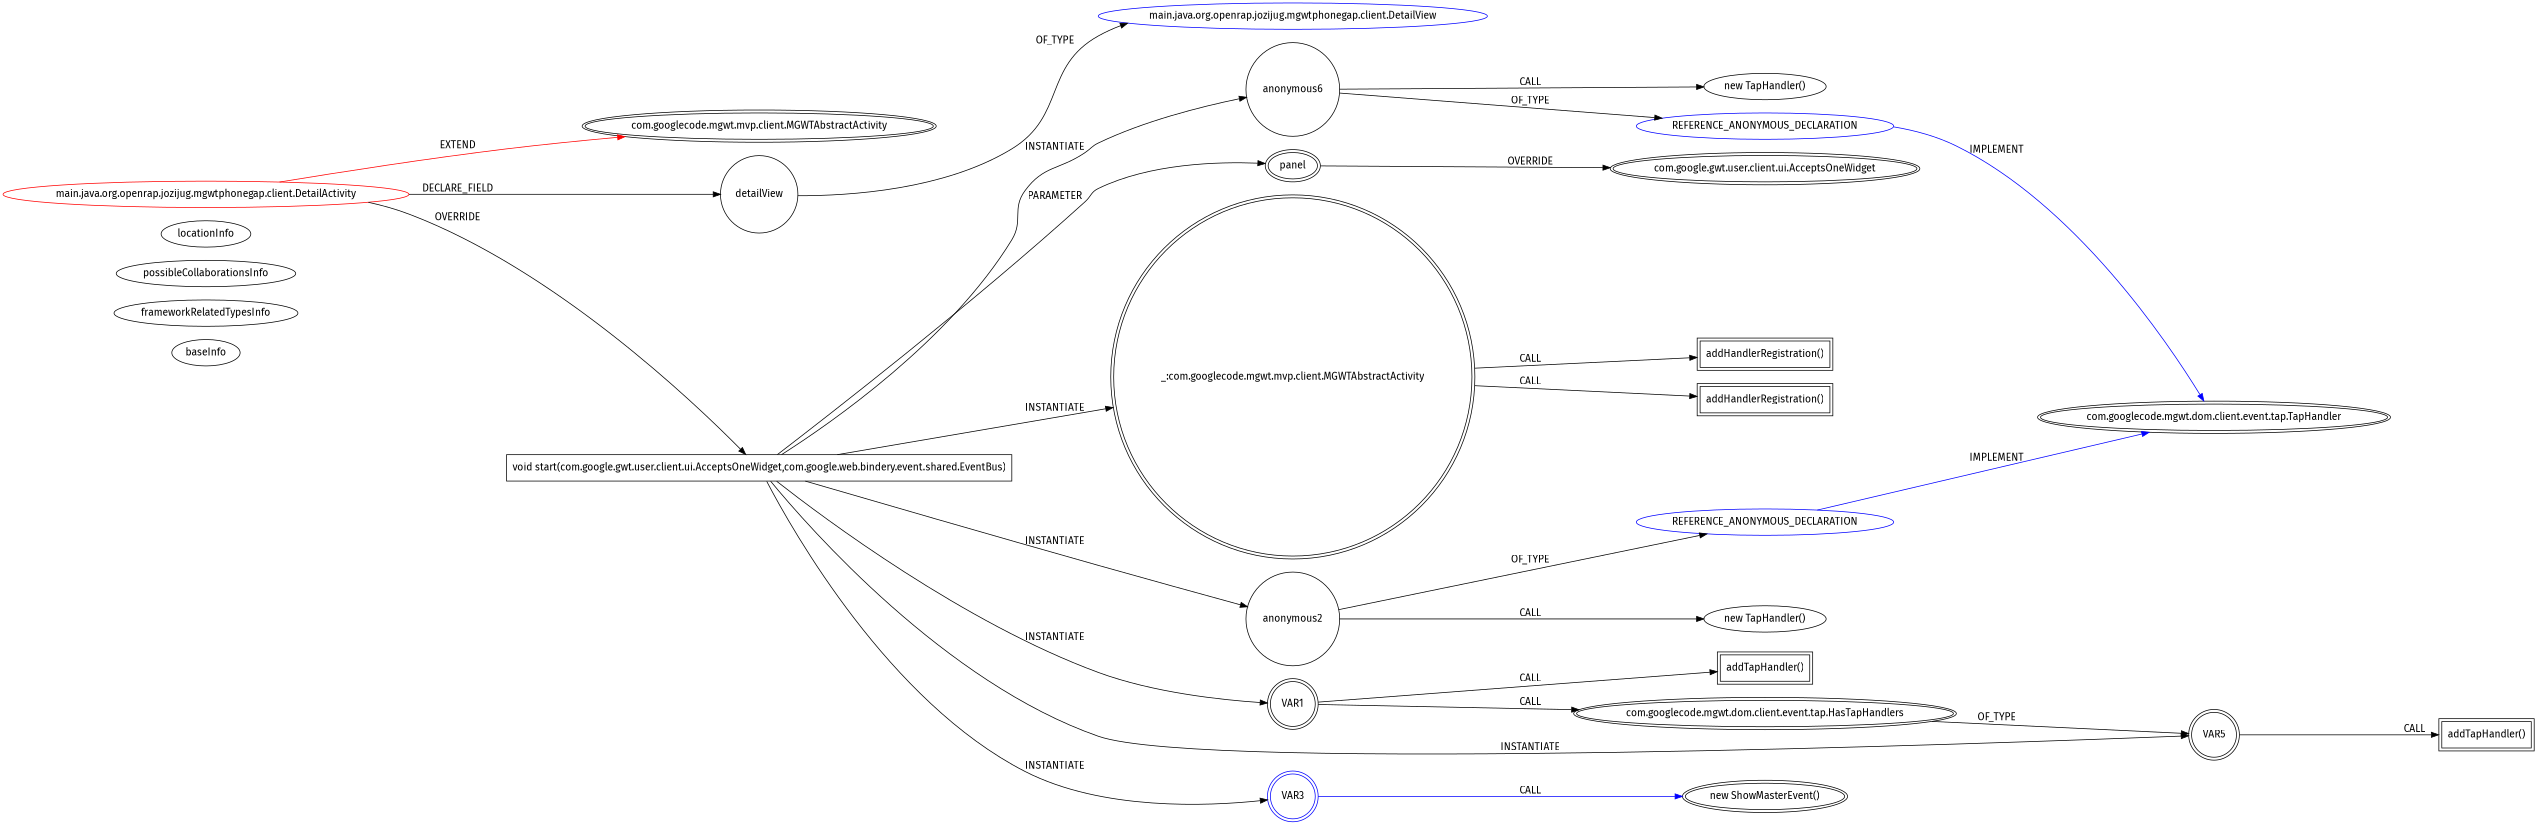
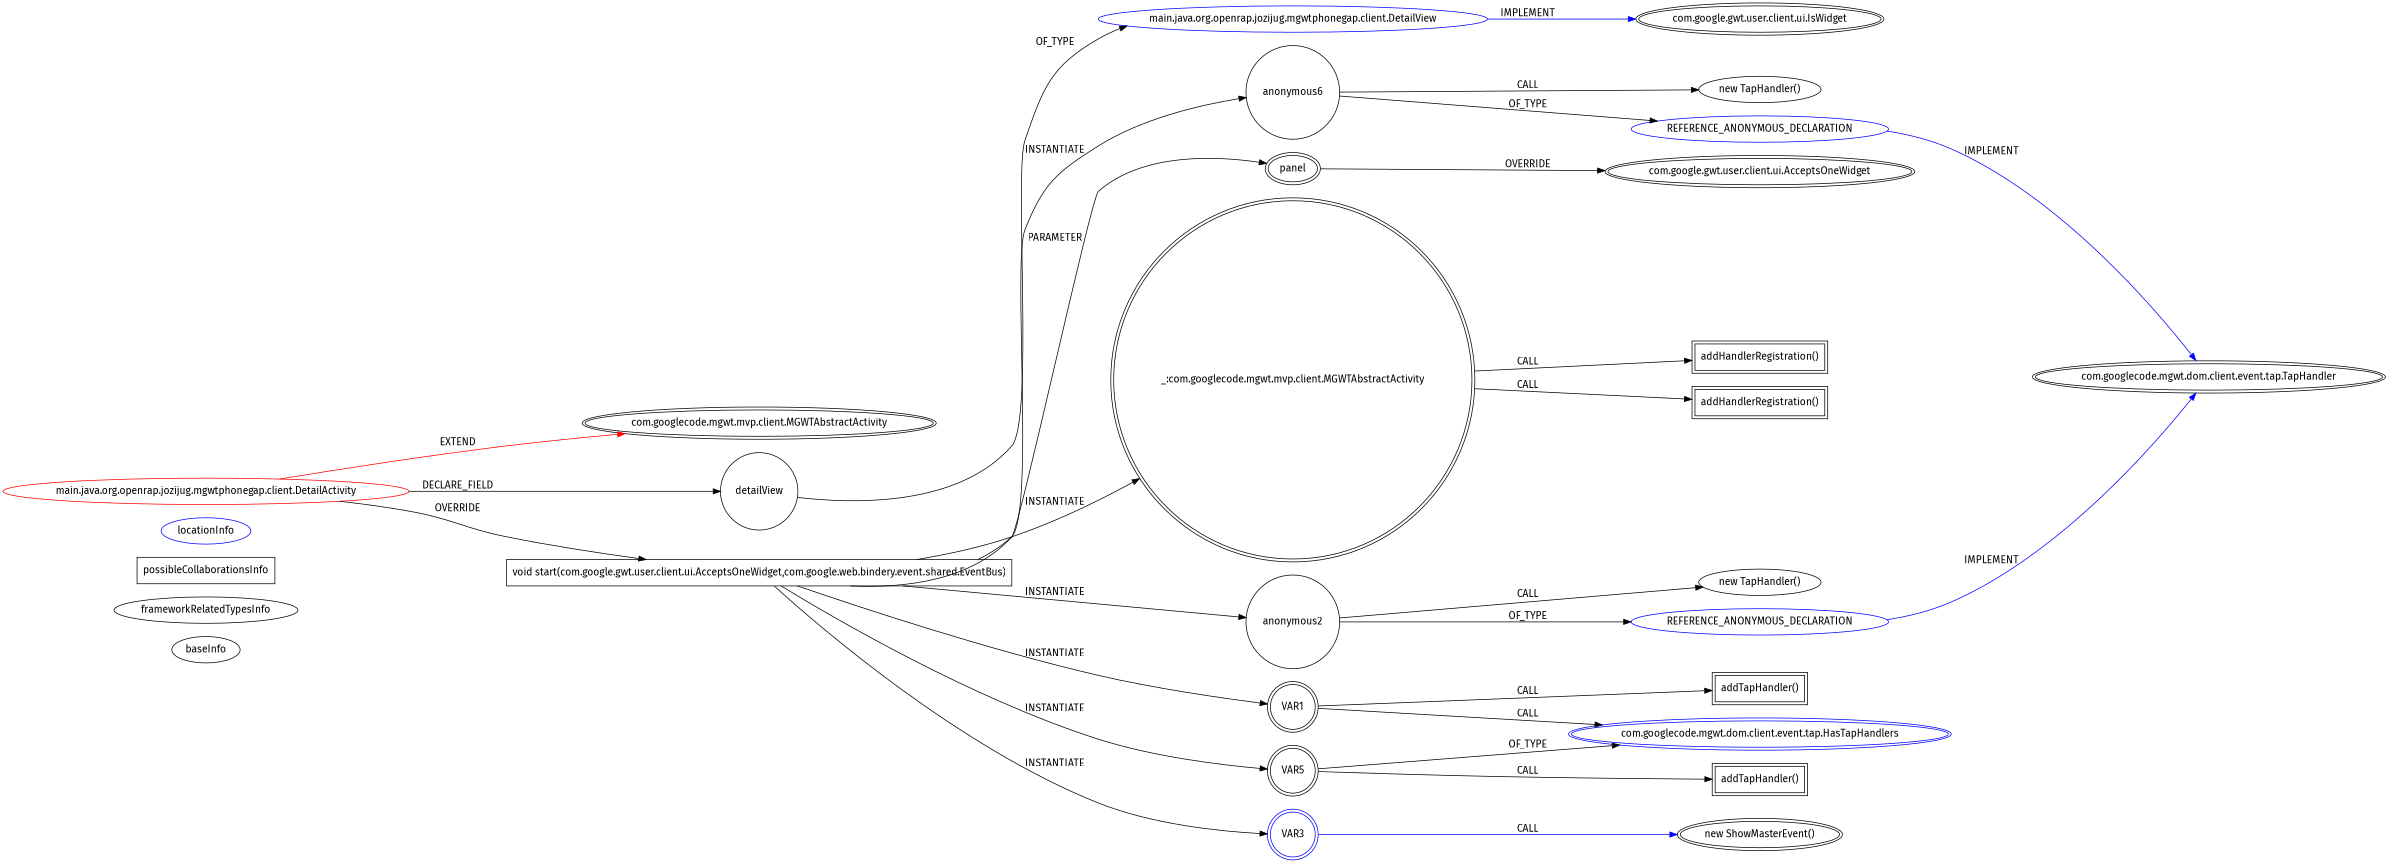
none -> (1760, 19)
(206, 234) -> (206, 531)
(206, 273) -> (206, 570)
(1765, 713) -> (1760, 734)
(2057, 727) -> (1465, 757)
